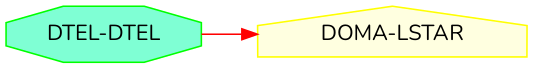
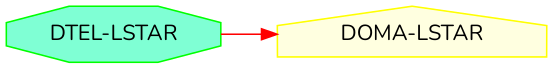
(104, 34) -> (114, 34)
